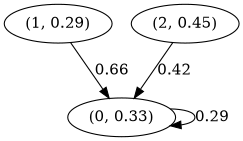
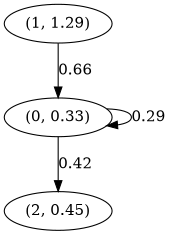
(58, 24) -> (58, 24)
(157, 66) -> (58, 159)
